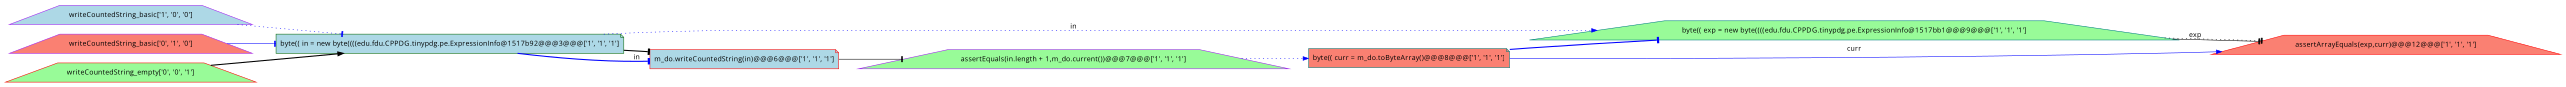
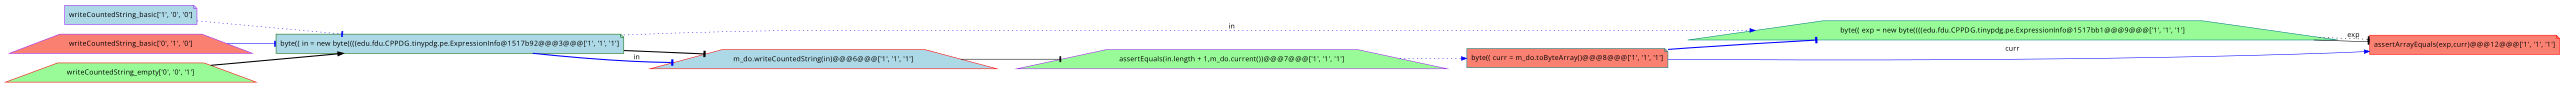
(131, 15) -> (131, 15)
(2386, 45) -> (2465, 45)
(744, 59) -> (823, 59)
